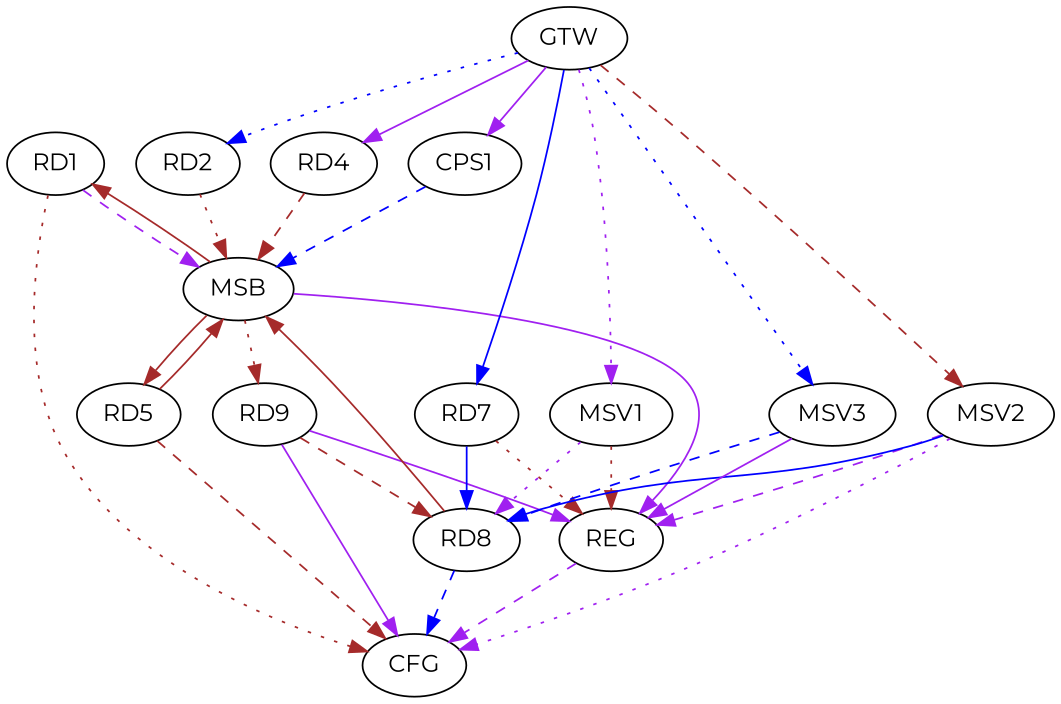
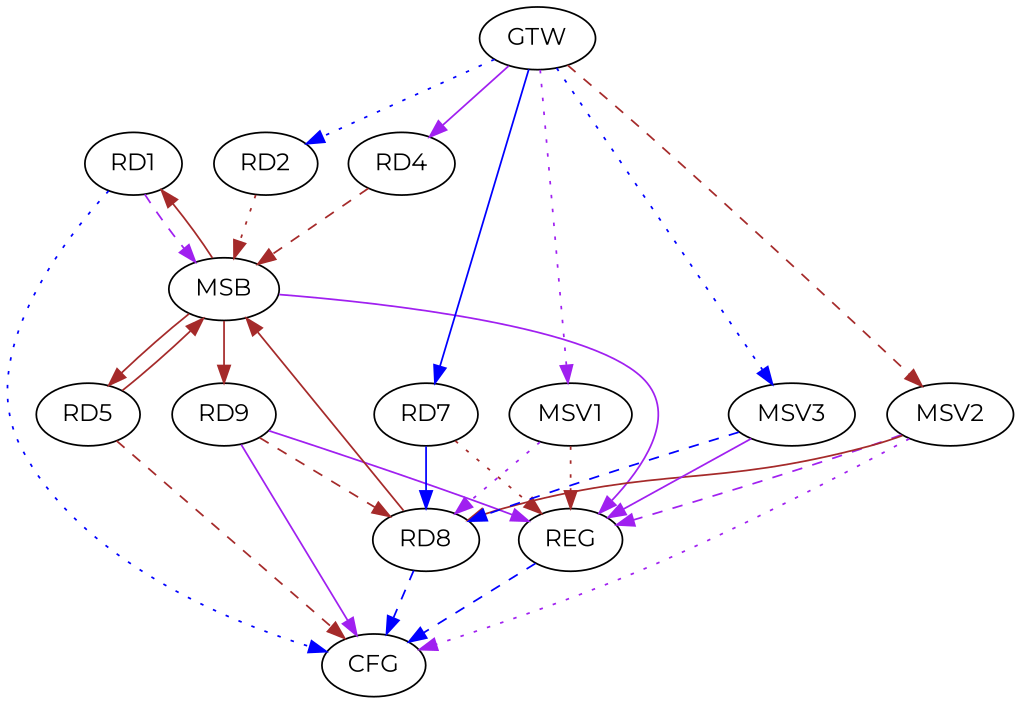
(465, 164) -> none
(250, 343) -> (224, 343)
(756, 474) -> (715, 474)
(90, 489) -> (40, 478)
(520, 598) -> (480, 598)
